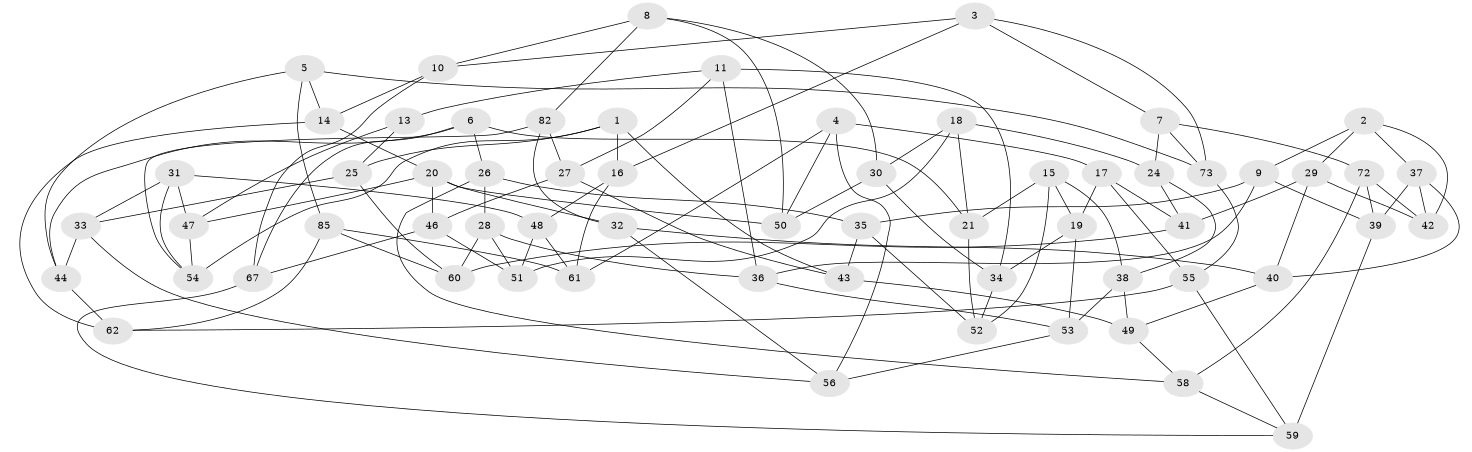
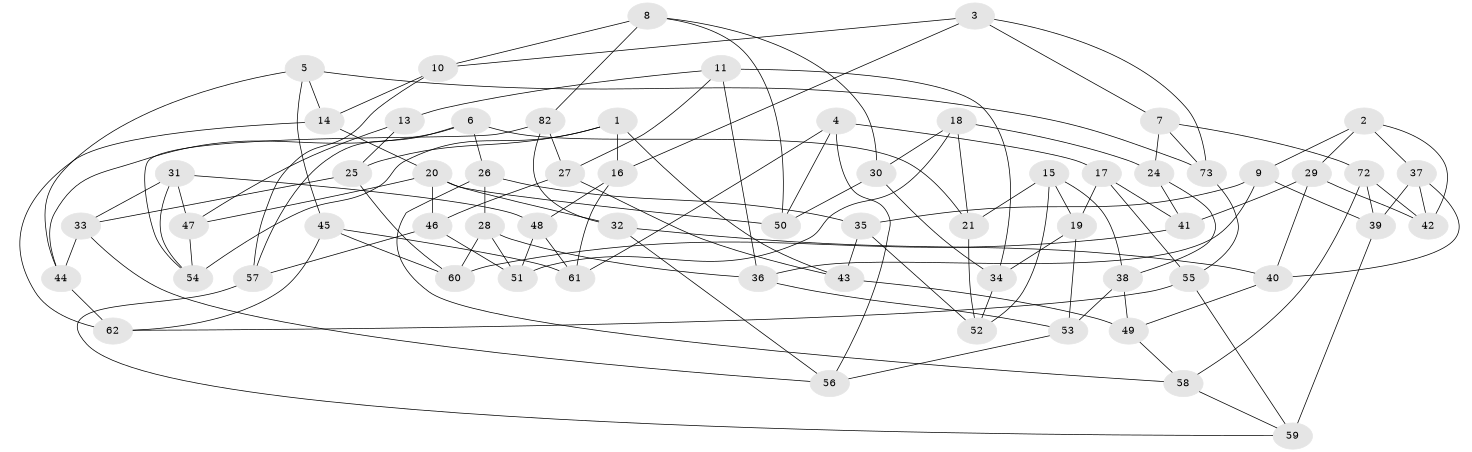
(324, 226) -> (324, 226)
(253, 279) -> (253, 279)
